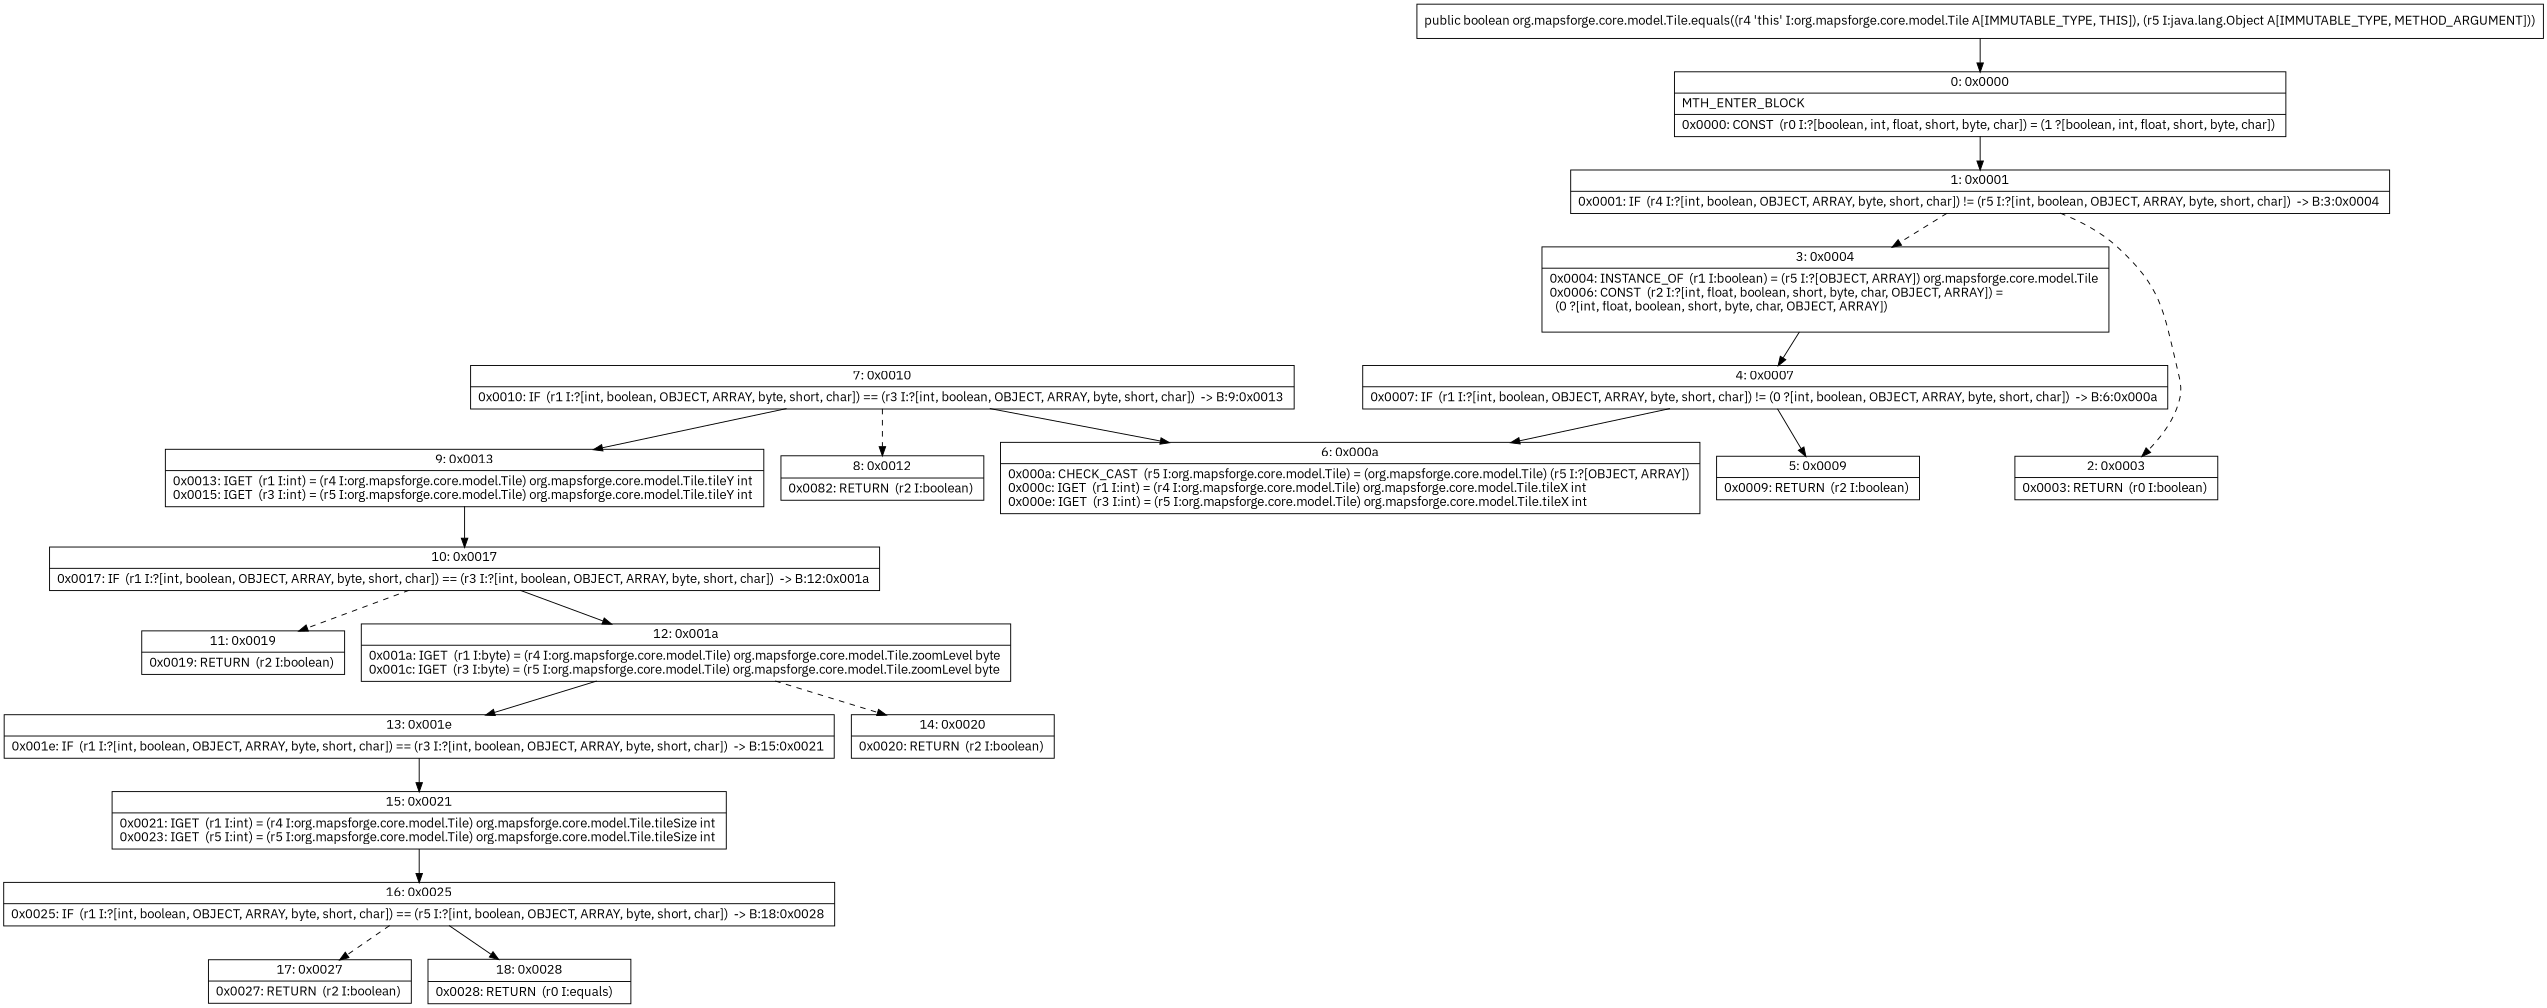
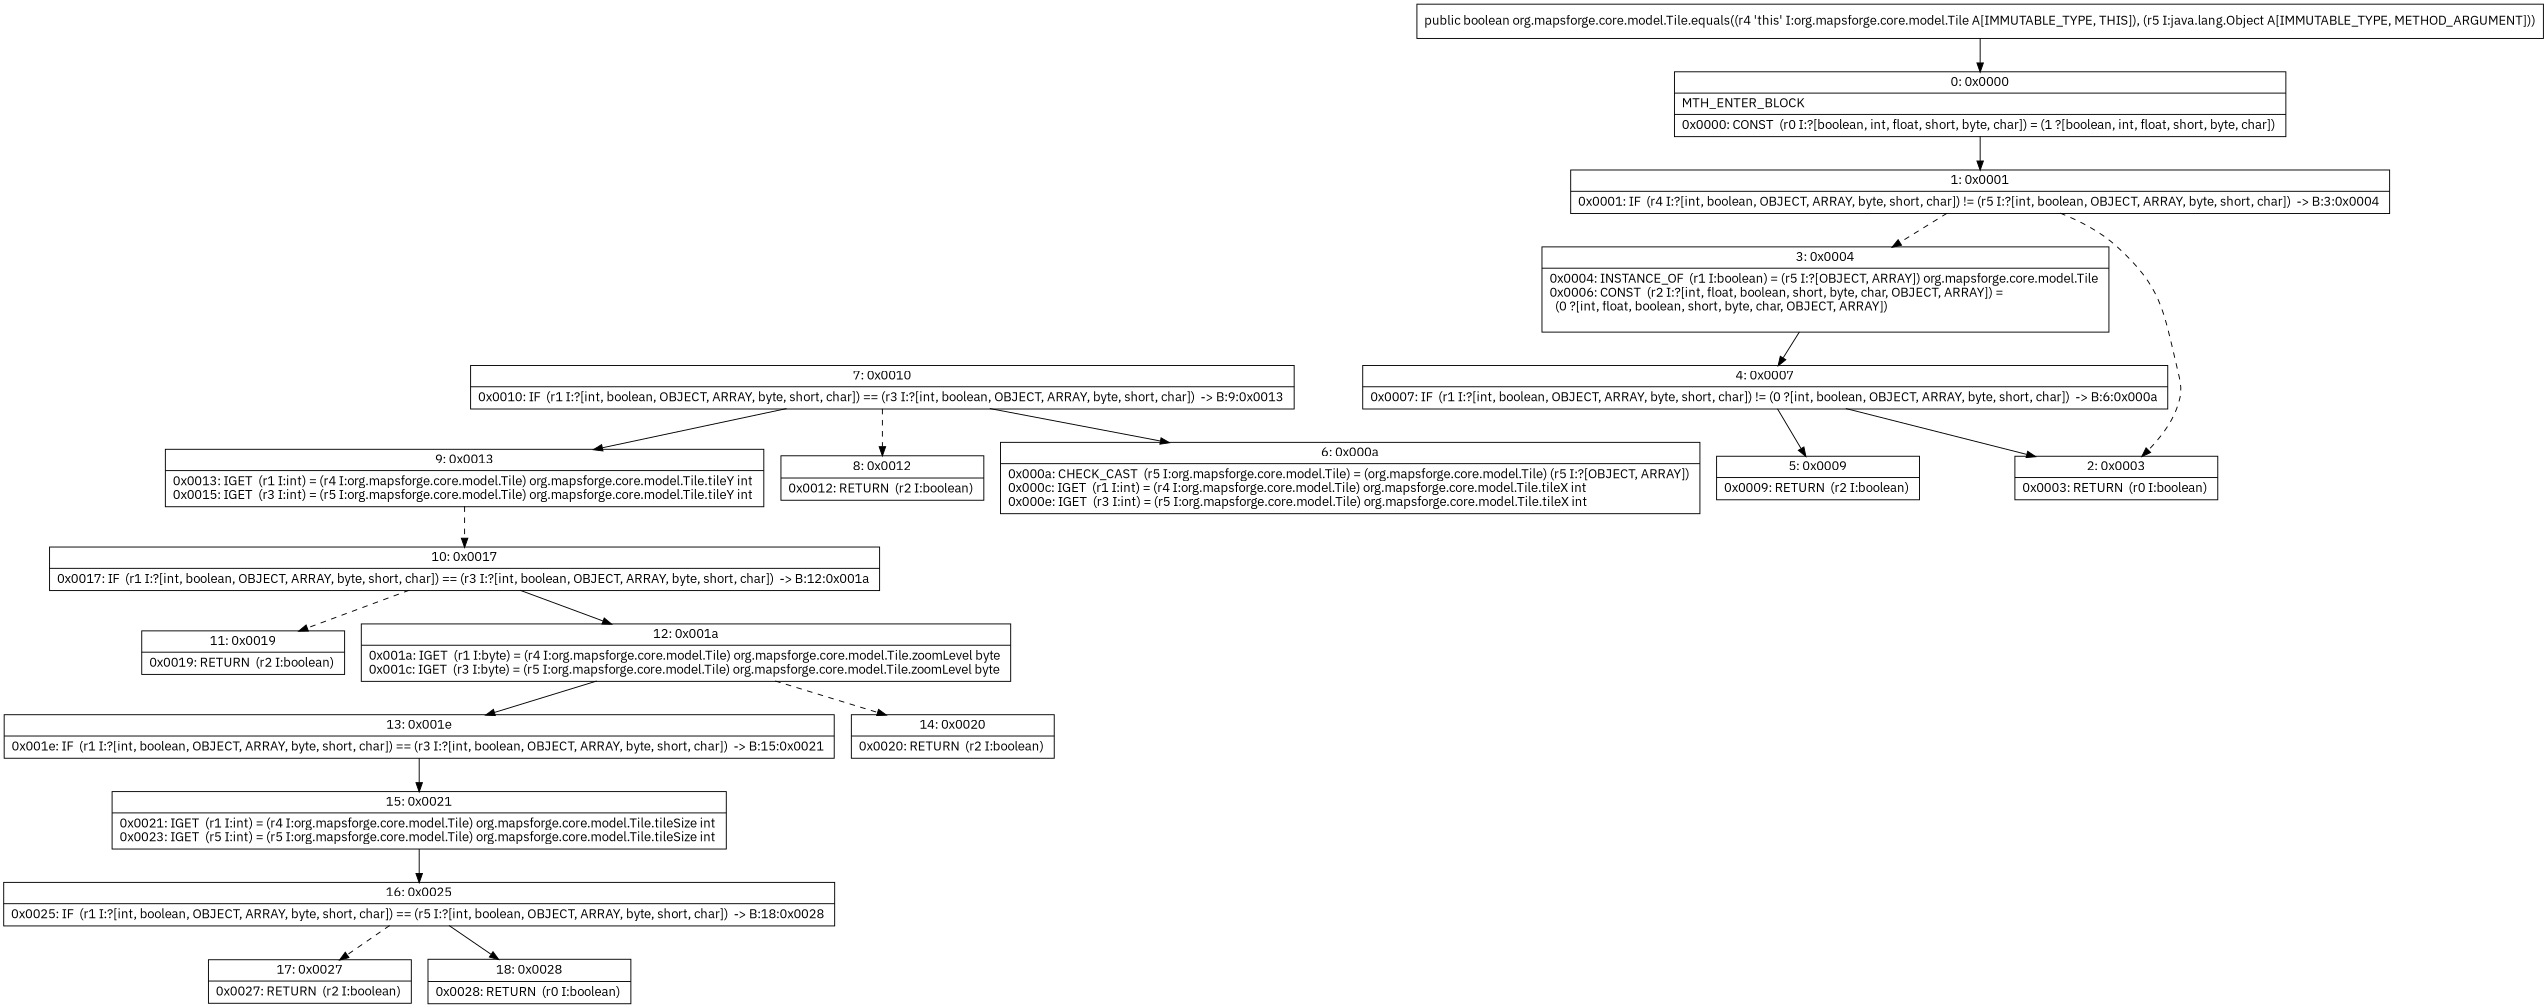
(1595, 425) -> (1936, 431)
(882, 489) -> (882, 489)
(465, 522) -> (465, 522)
(526, 992) -> (529, 992)
